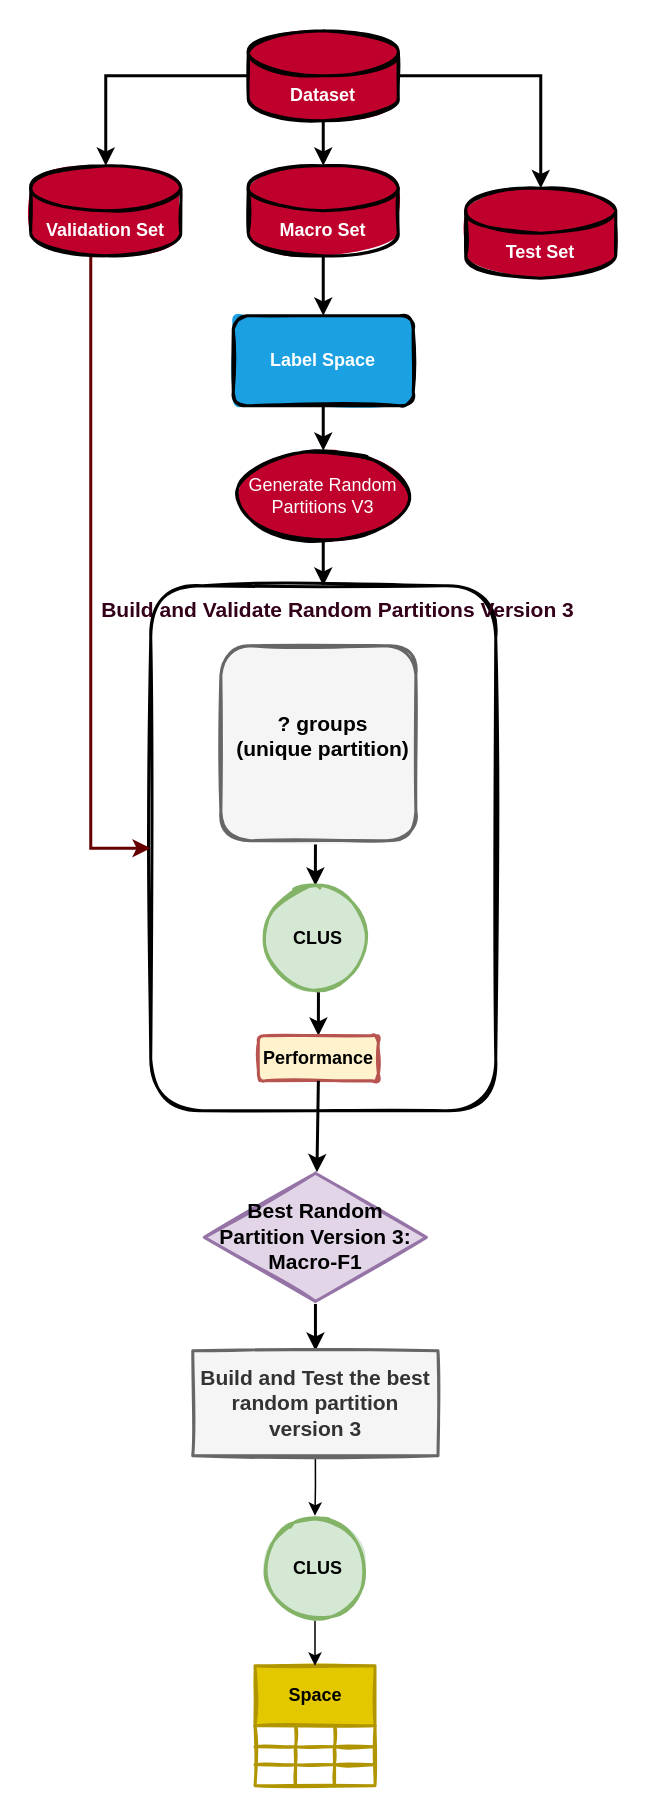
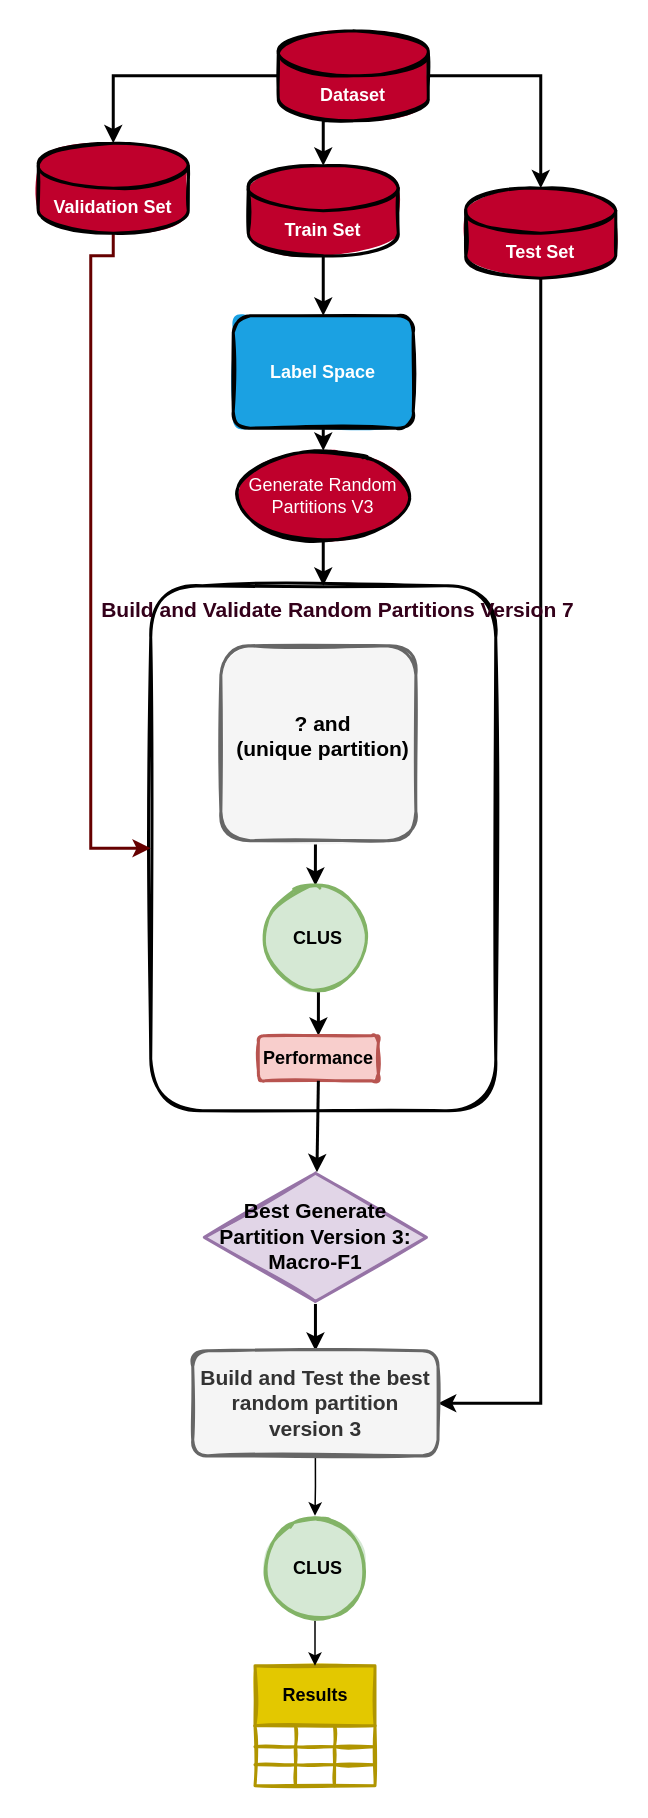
(323, 76) -> (353, 76)
(106, 211) -> (113, 188)
(323, 230) -> (323, 230)
(323, 361) -> (323, 372)
(338, 610) -> (338, 610)
(323, 736) -> (323, 736)
none -> (541, 886)
(318, 1058) -> (318, 1058)
(316, 1237) -> (316, 1237)
(315, 1403) -> (315, 1403)
(316, 1696) -> (316, 1696)
